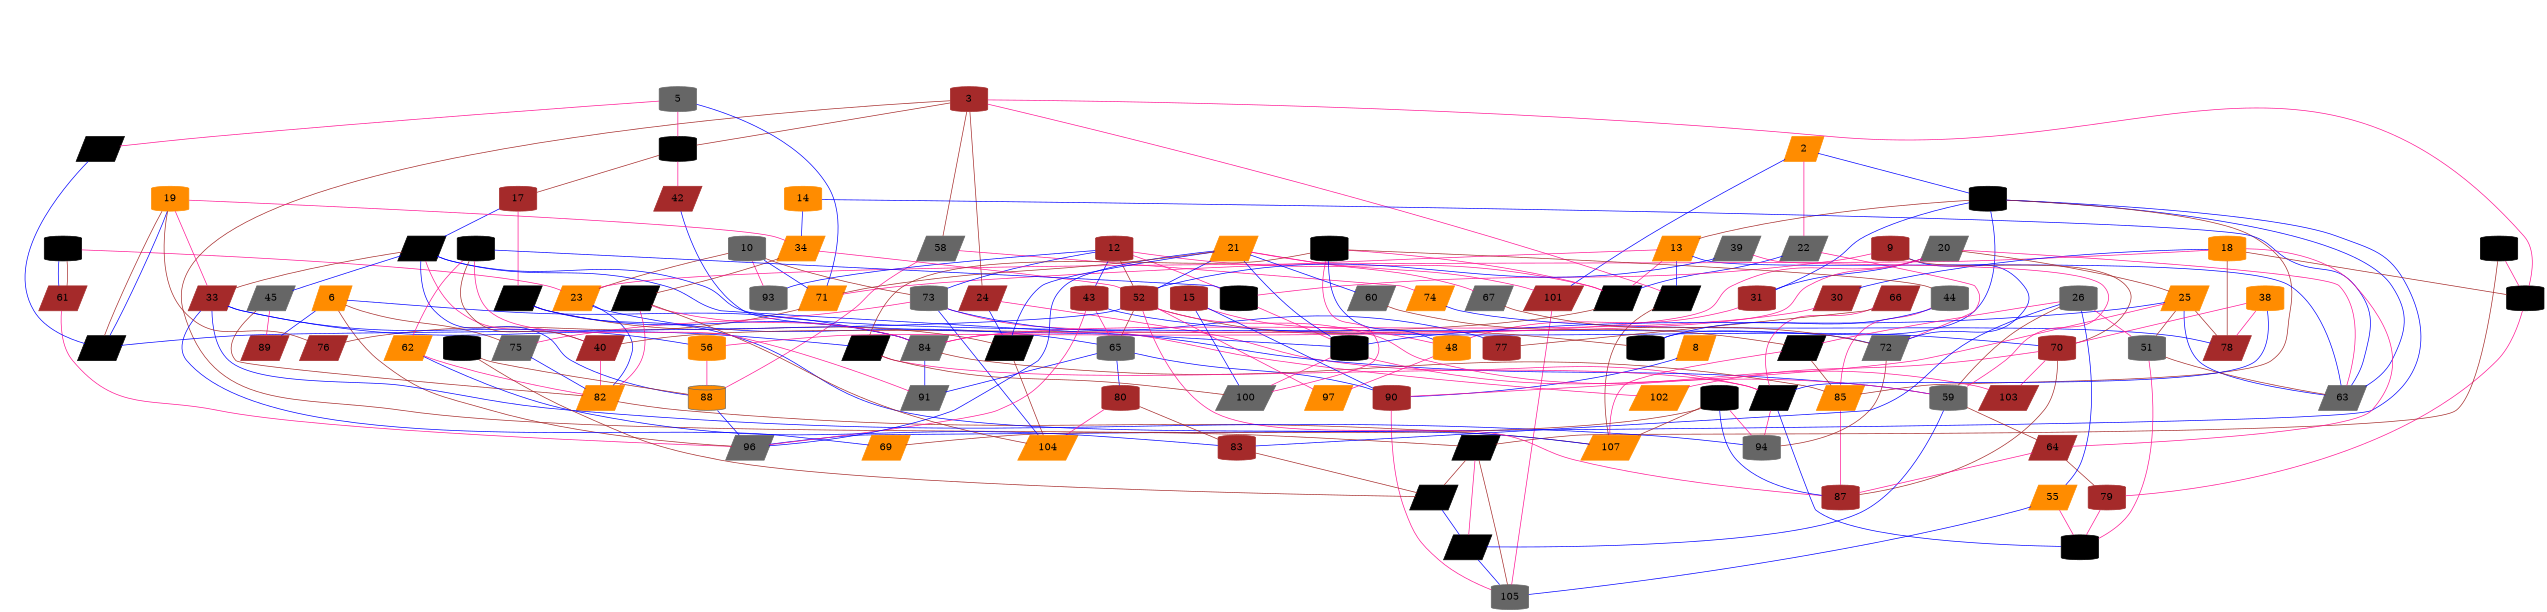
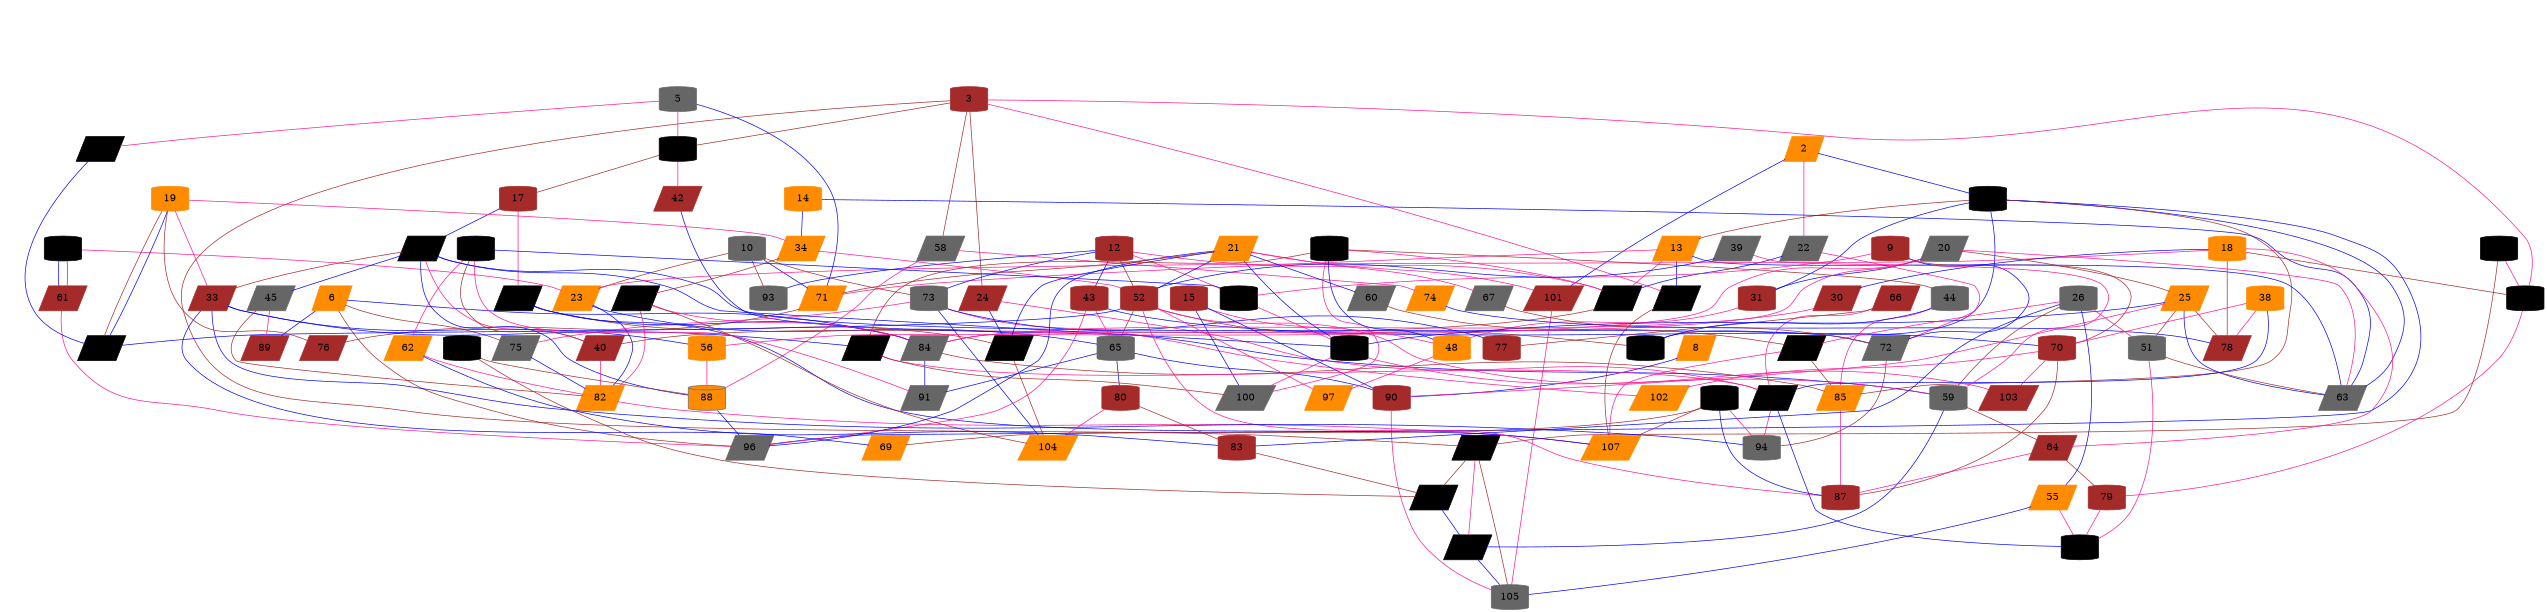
(760, 278) -> (760, 278)
(884, 423) -> (884, 423)
